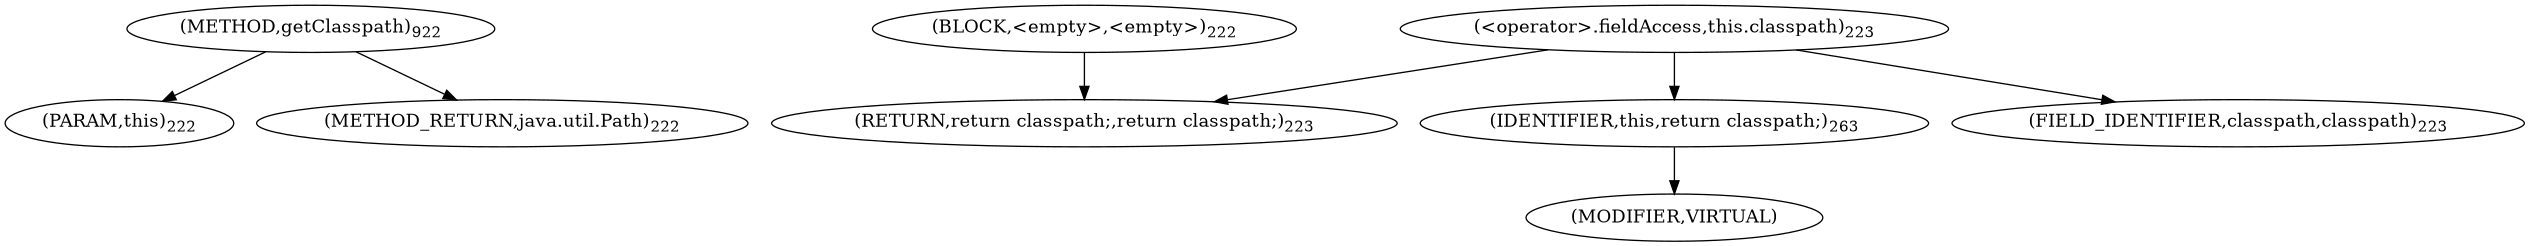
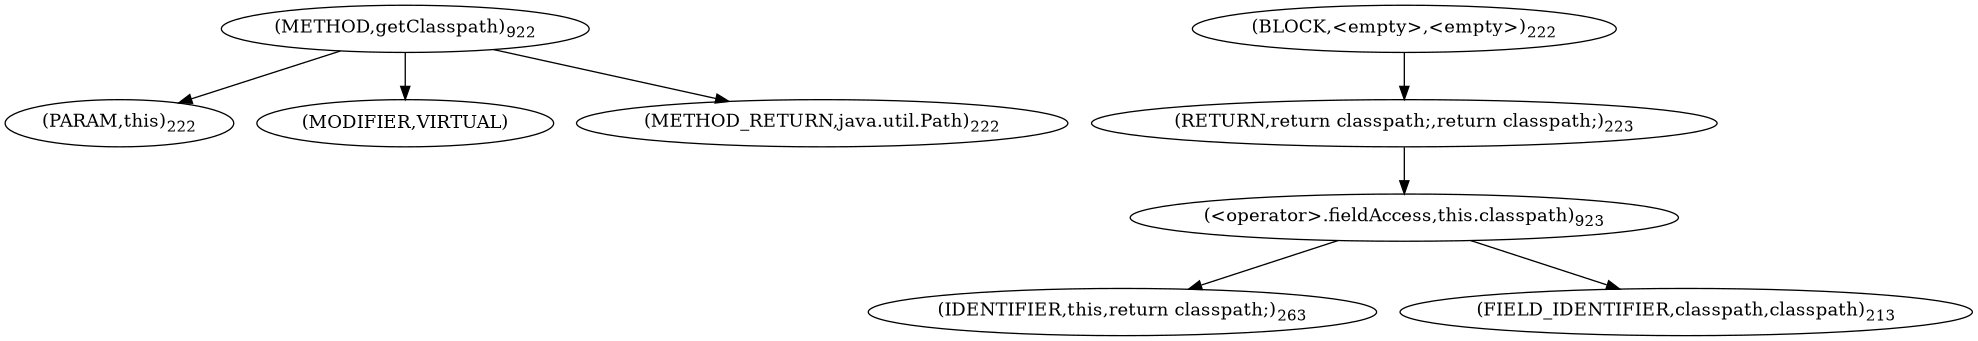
(1860, 27) -> (1590, 216)
(1388, 75) -> (1404, 164)
(2433, 121) -> (1881, 310)
(1674, 164) -> (405, 70)
